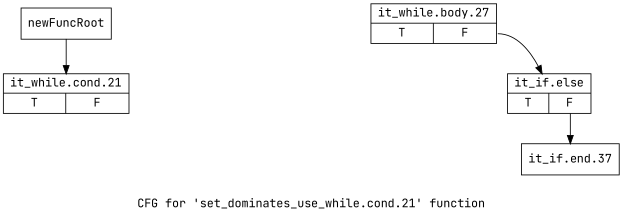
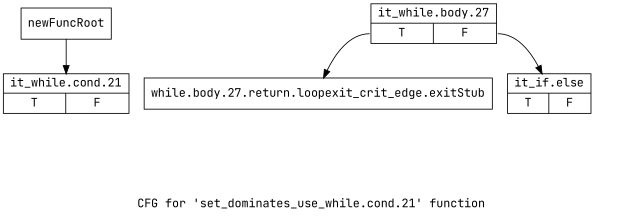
none -> (318, 94)
(570, 159) -> none
